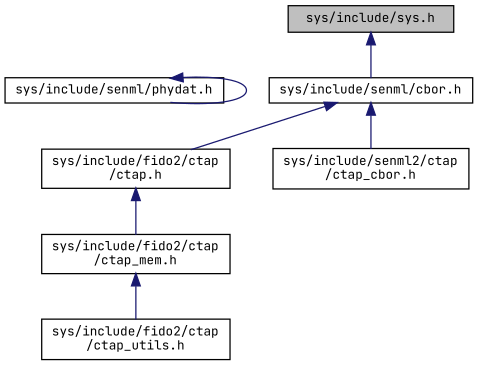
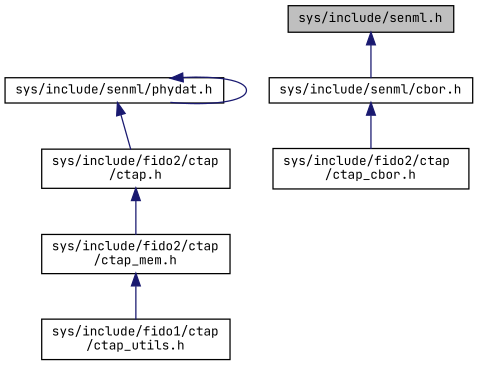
(371, 19) -> (371, 19)
(258, 128) -> (126, 132)
(371, 169) -> (371, 169)
(136, 339) -> (136, 339)
